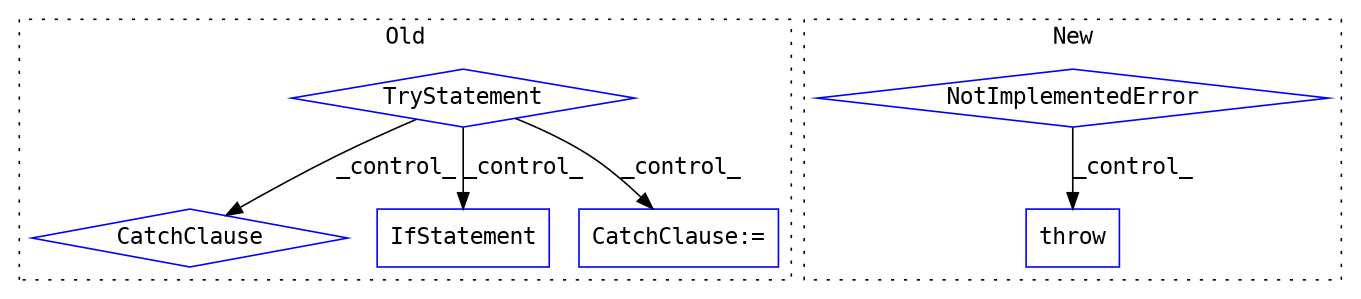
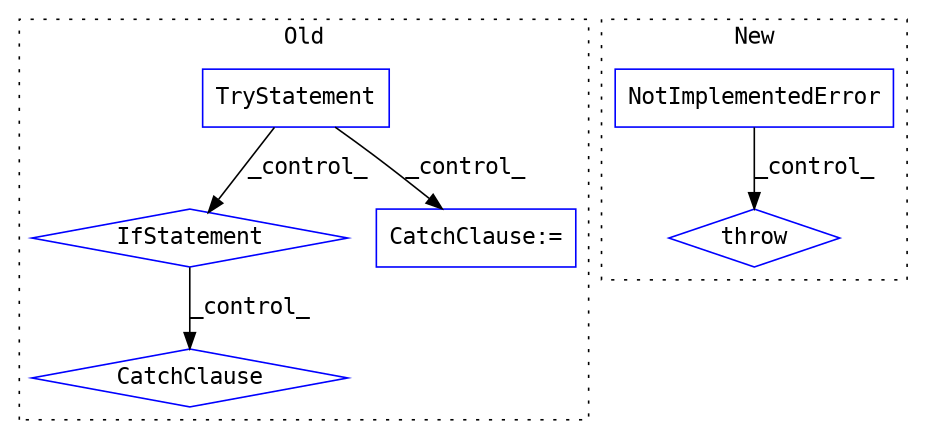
(463, 98) -> (296, 98)
(1073, 98) -> (754, 98)
(327, 161) -> (190, 300)
(463, 238) -> (190, 238)
(1073, 238) -> (754, 238)
